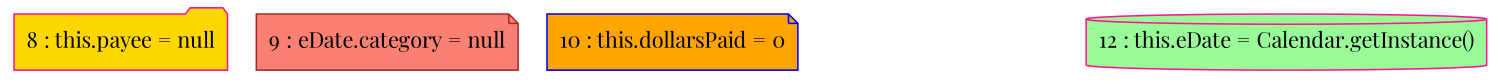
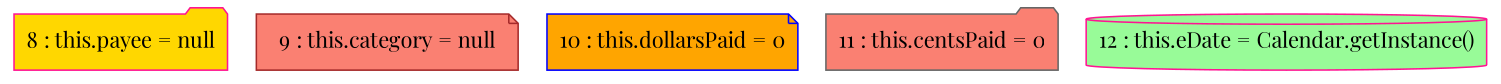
(387, 42) -> (387, 42)
none -> (942, 42)
